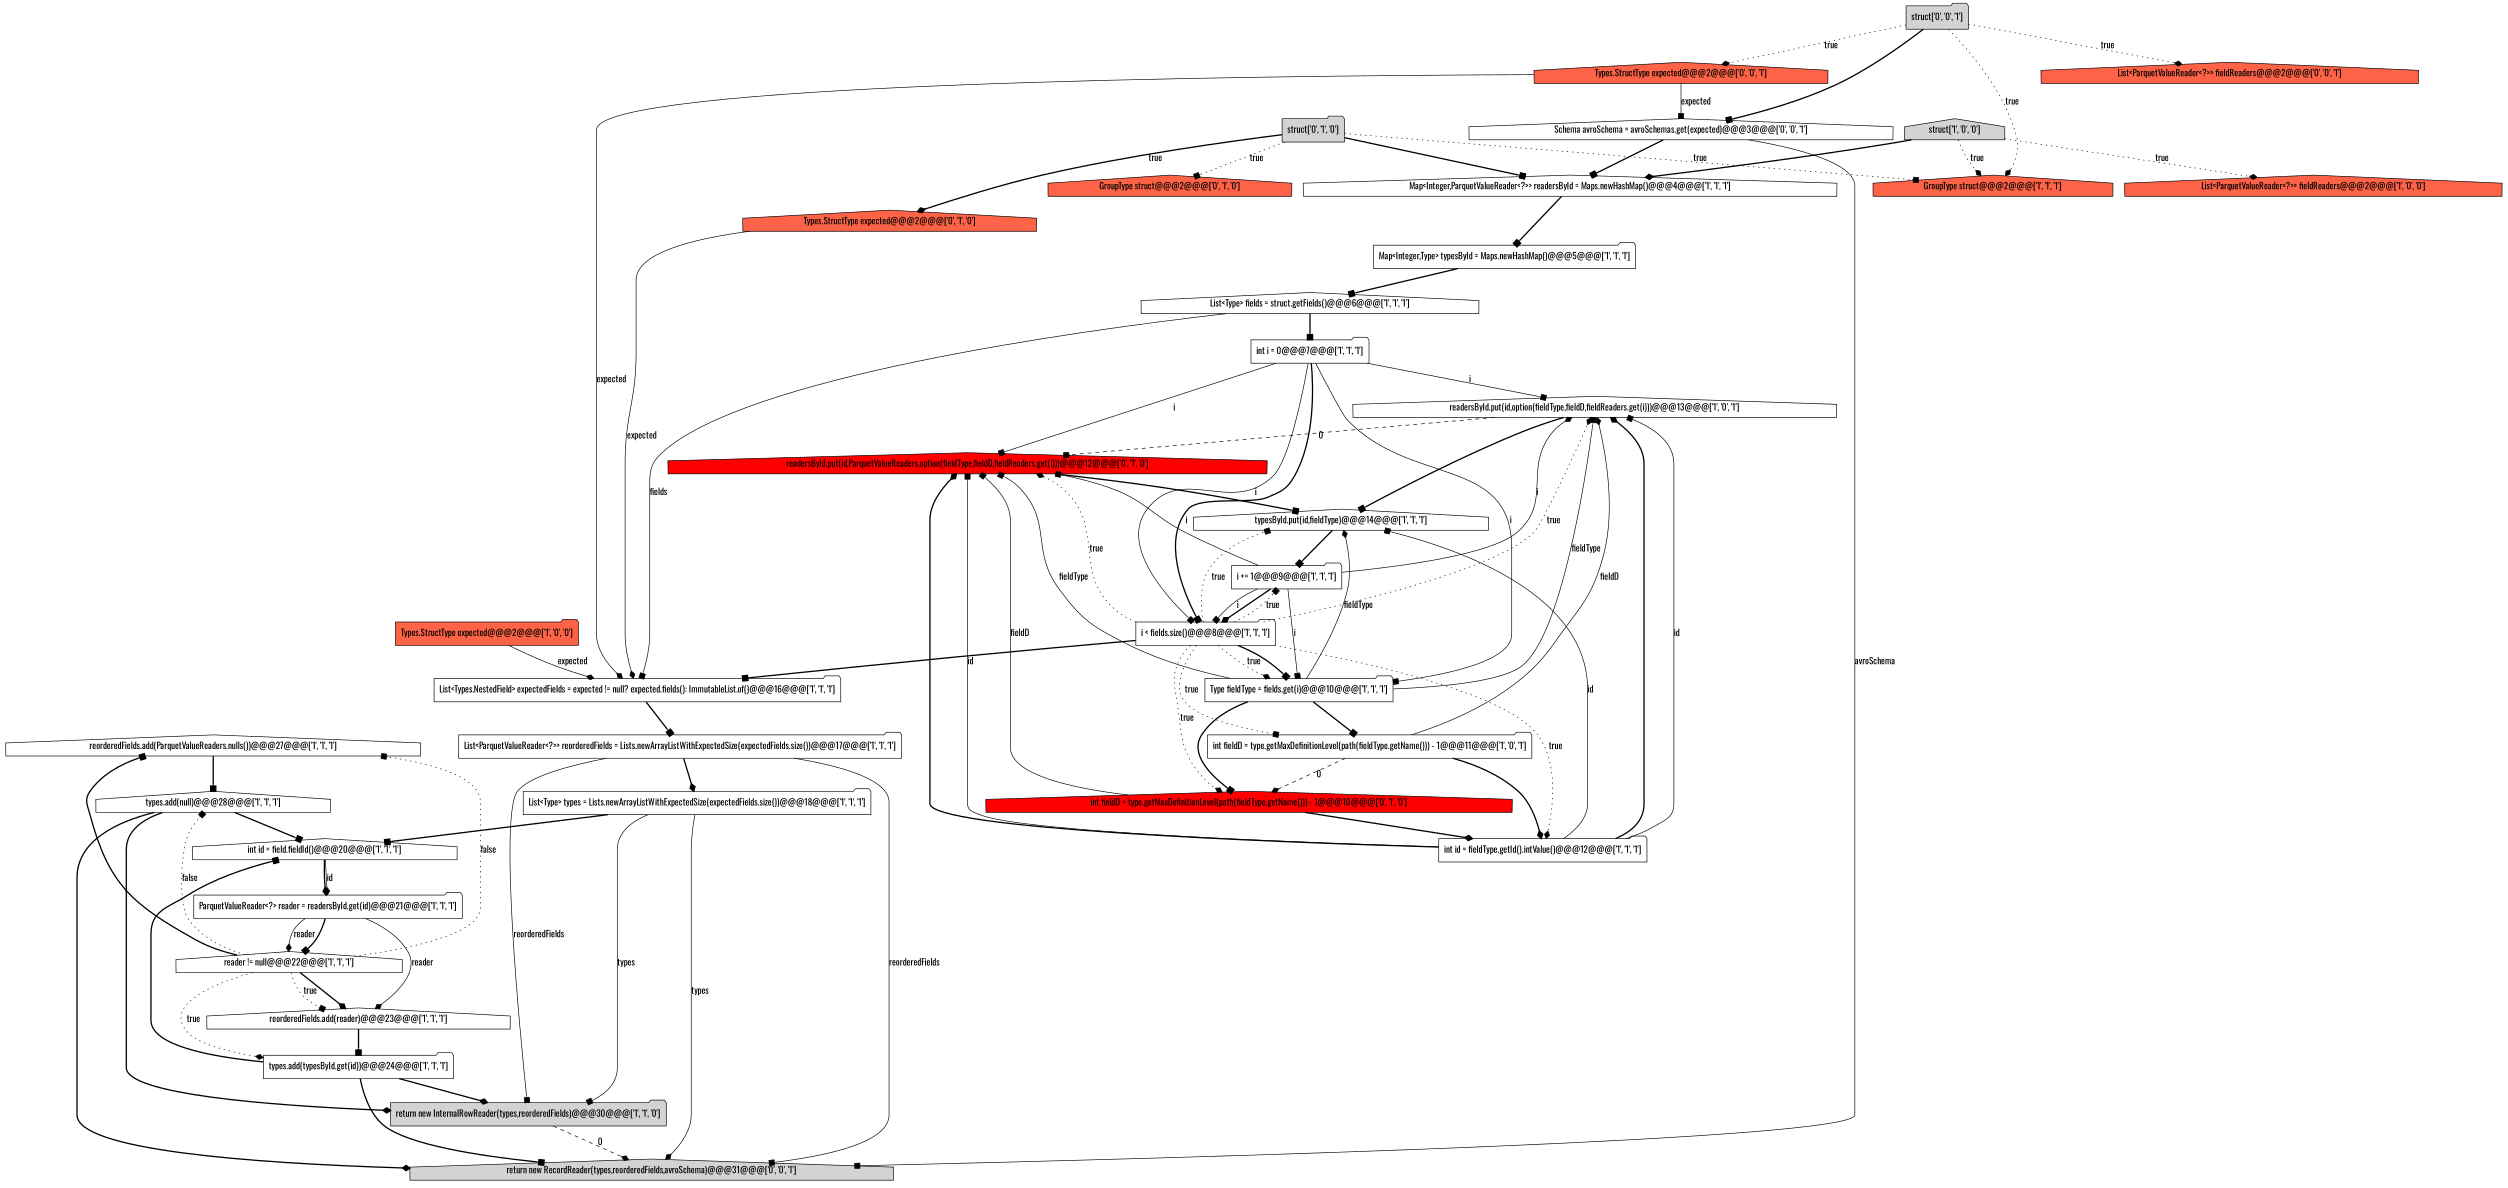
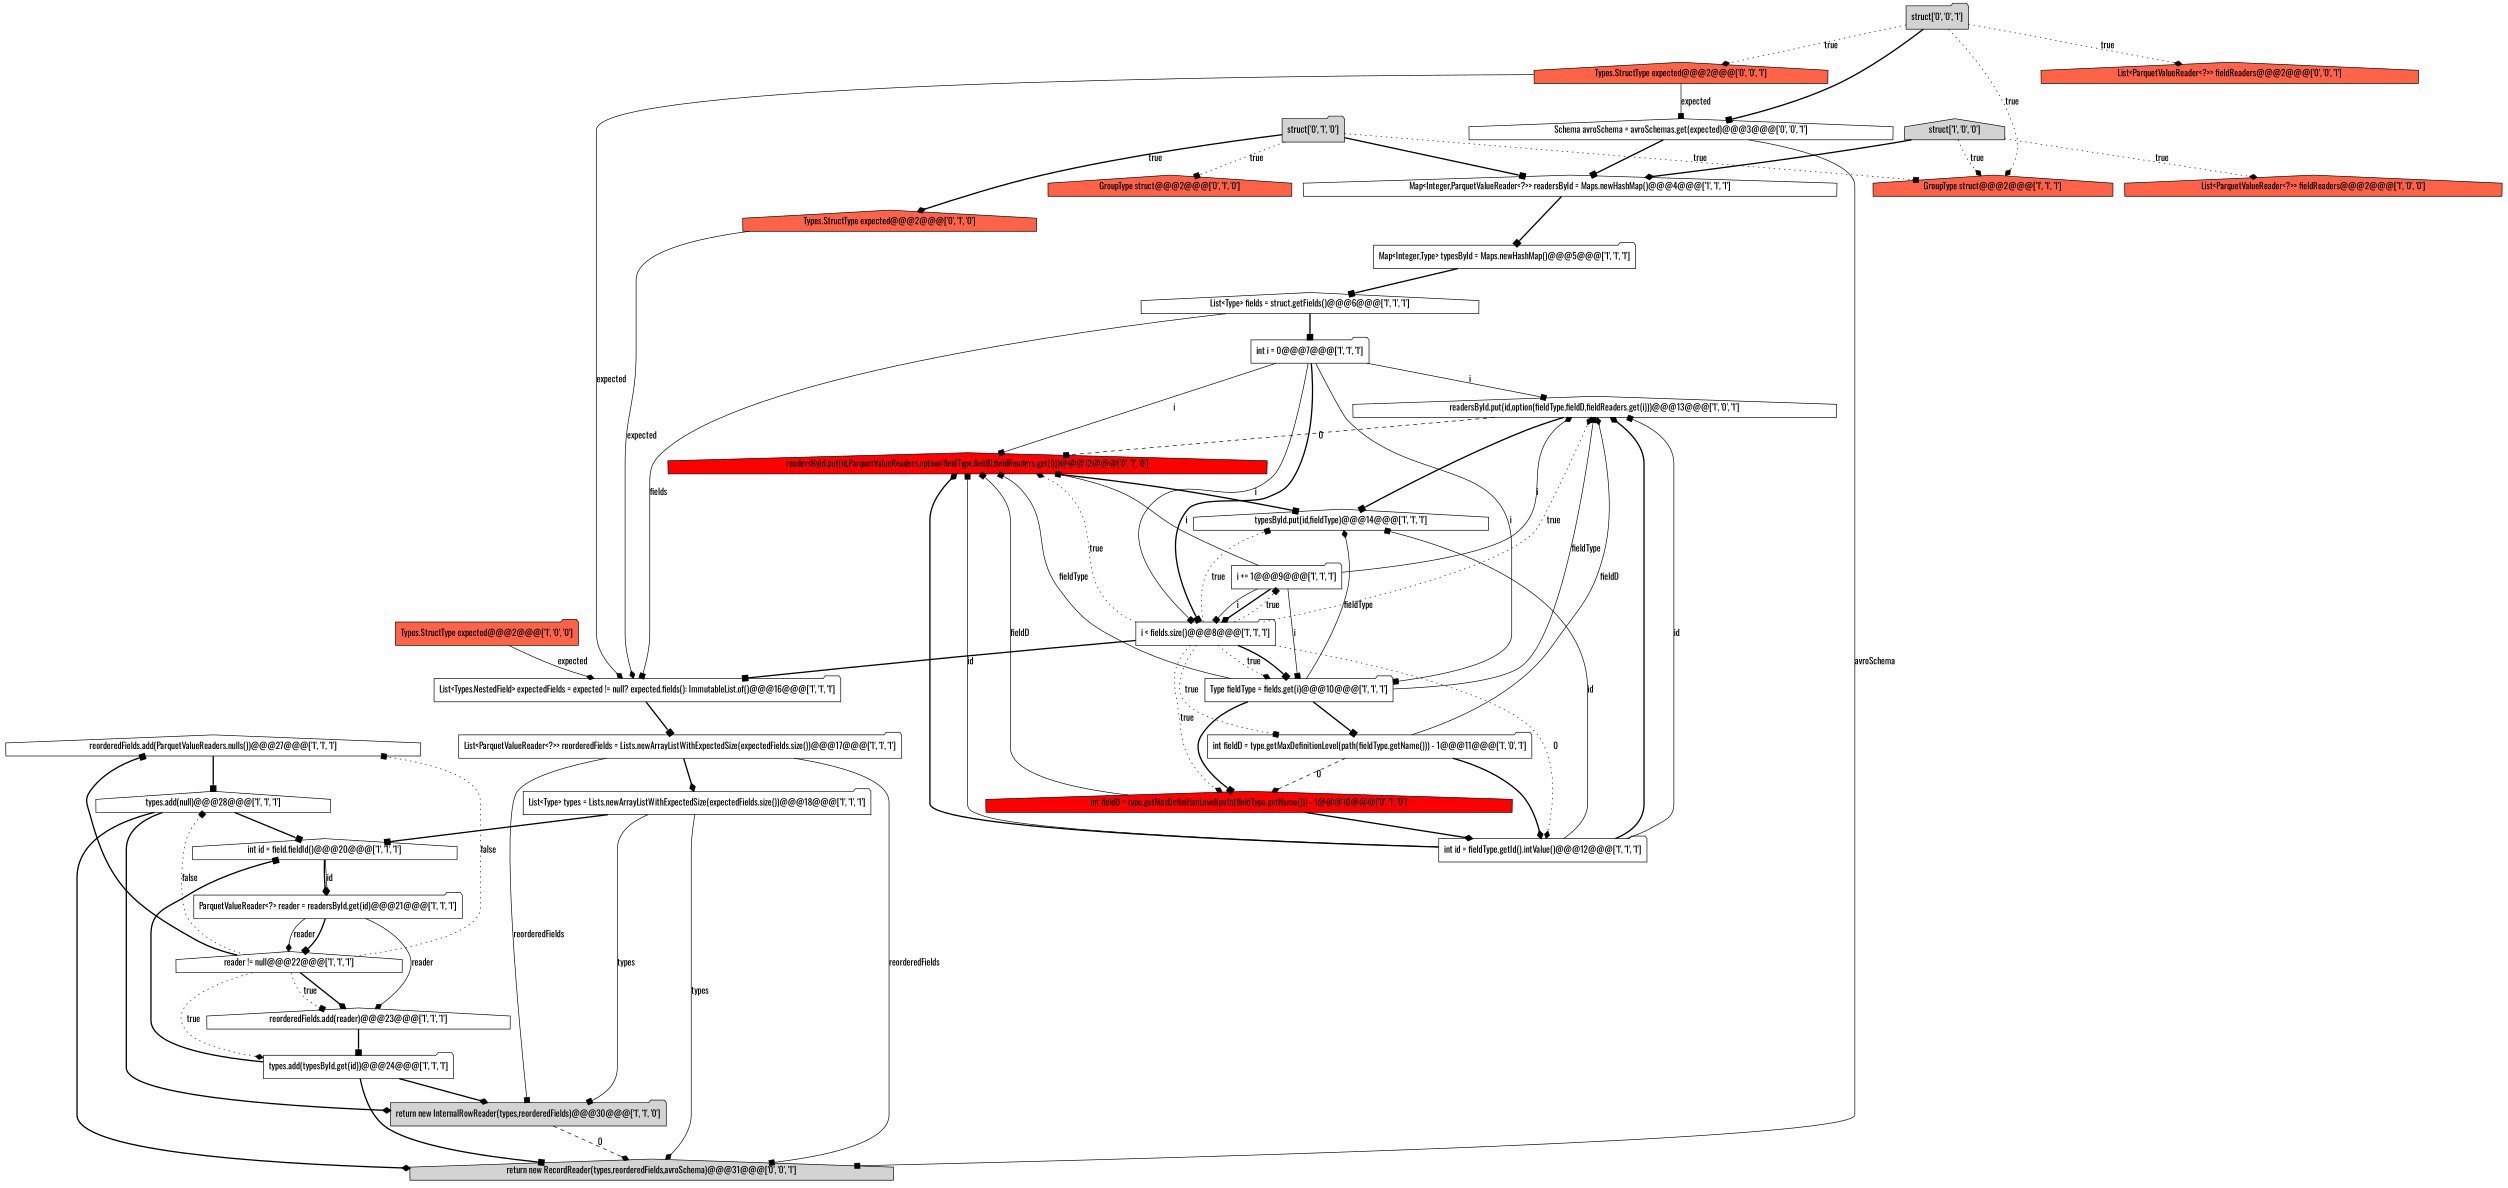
(1317, 546) -> none
(1556, 747) -> (1556, 747)
